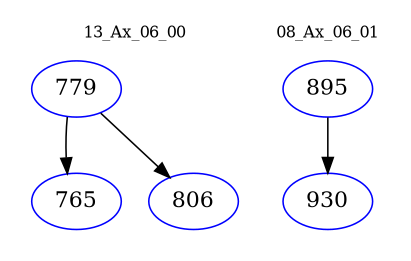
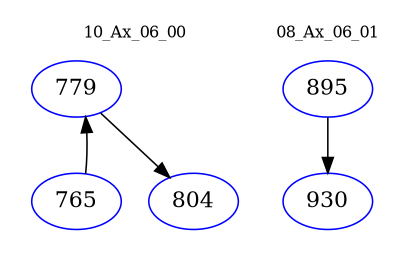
(135, 34) -> (135, 34)
(66, 137) -> (87, 153)
(194, 201) -> (194, 201)
